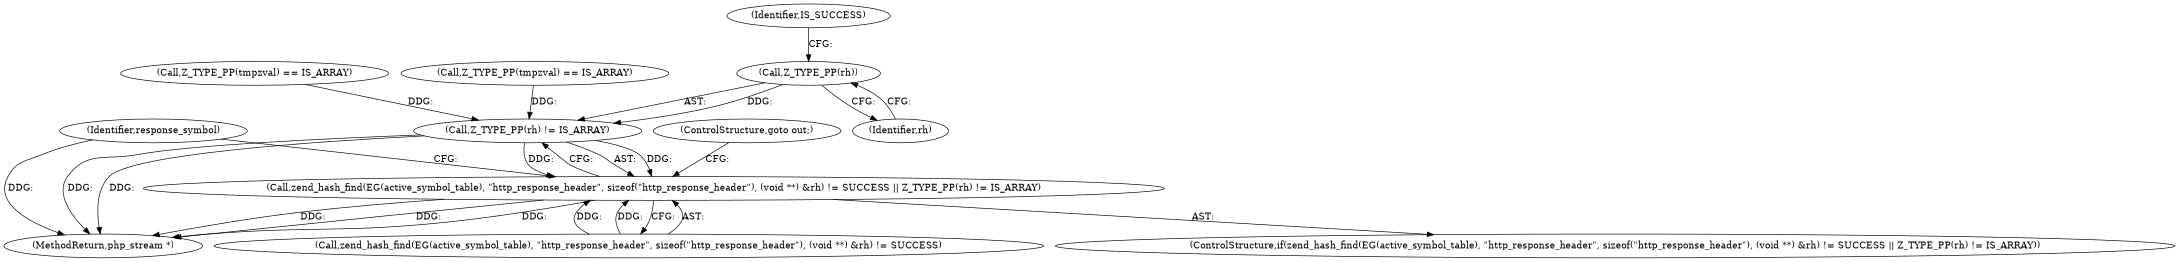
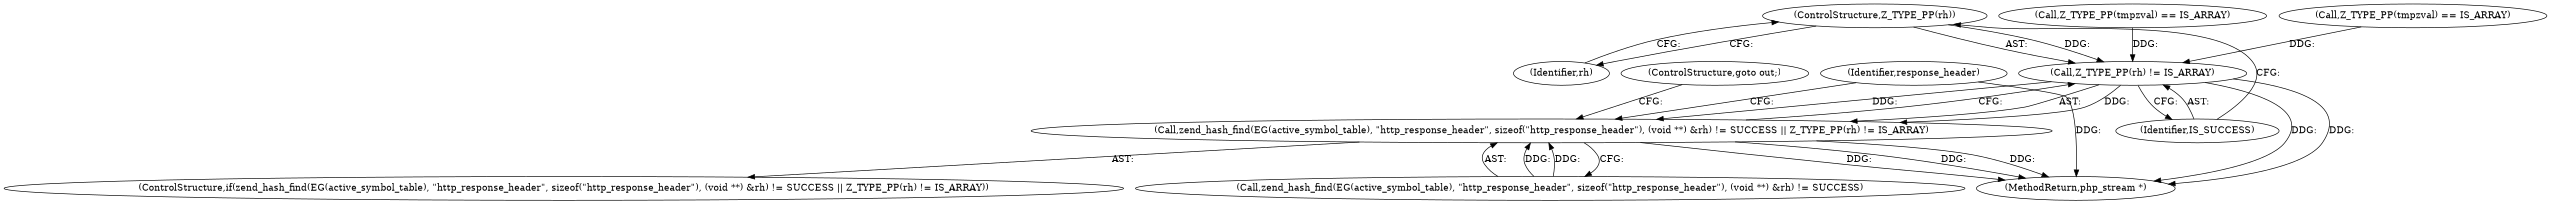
(809, 73) -> (1875, 16)
none -> (2184, 101)
none -> (2150, 103)
(153, 131) -> (1914, 73)
